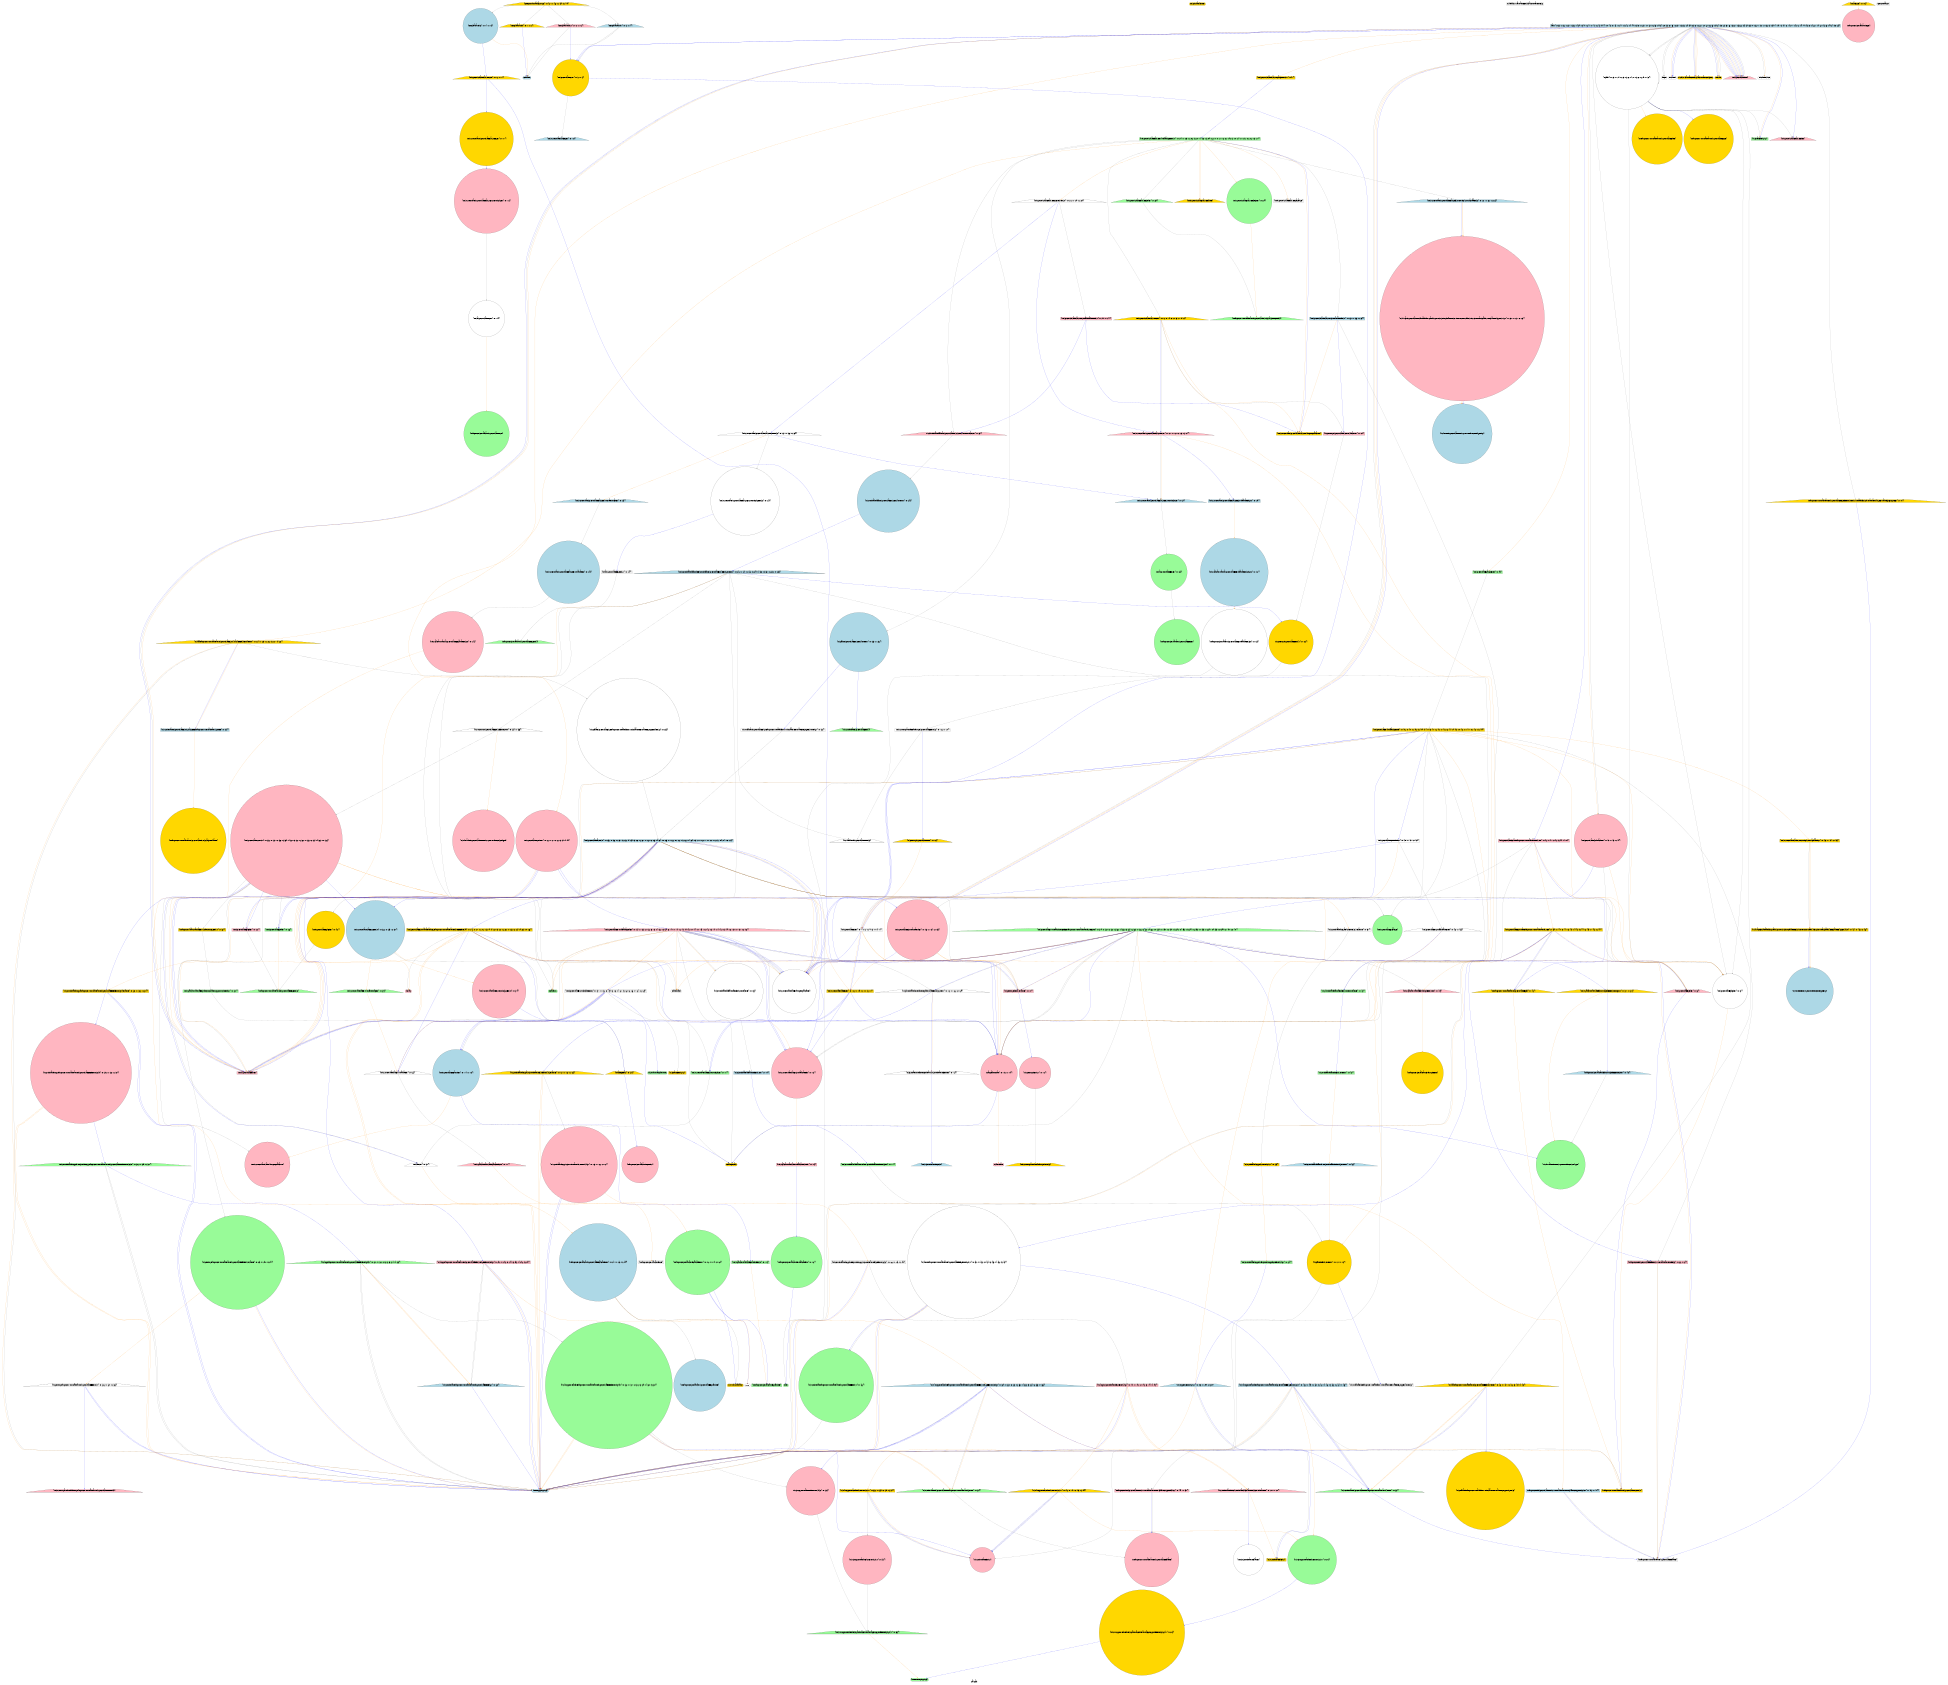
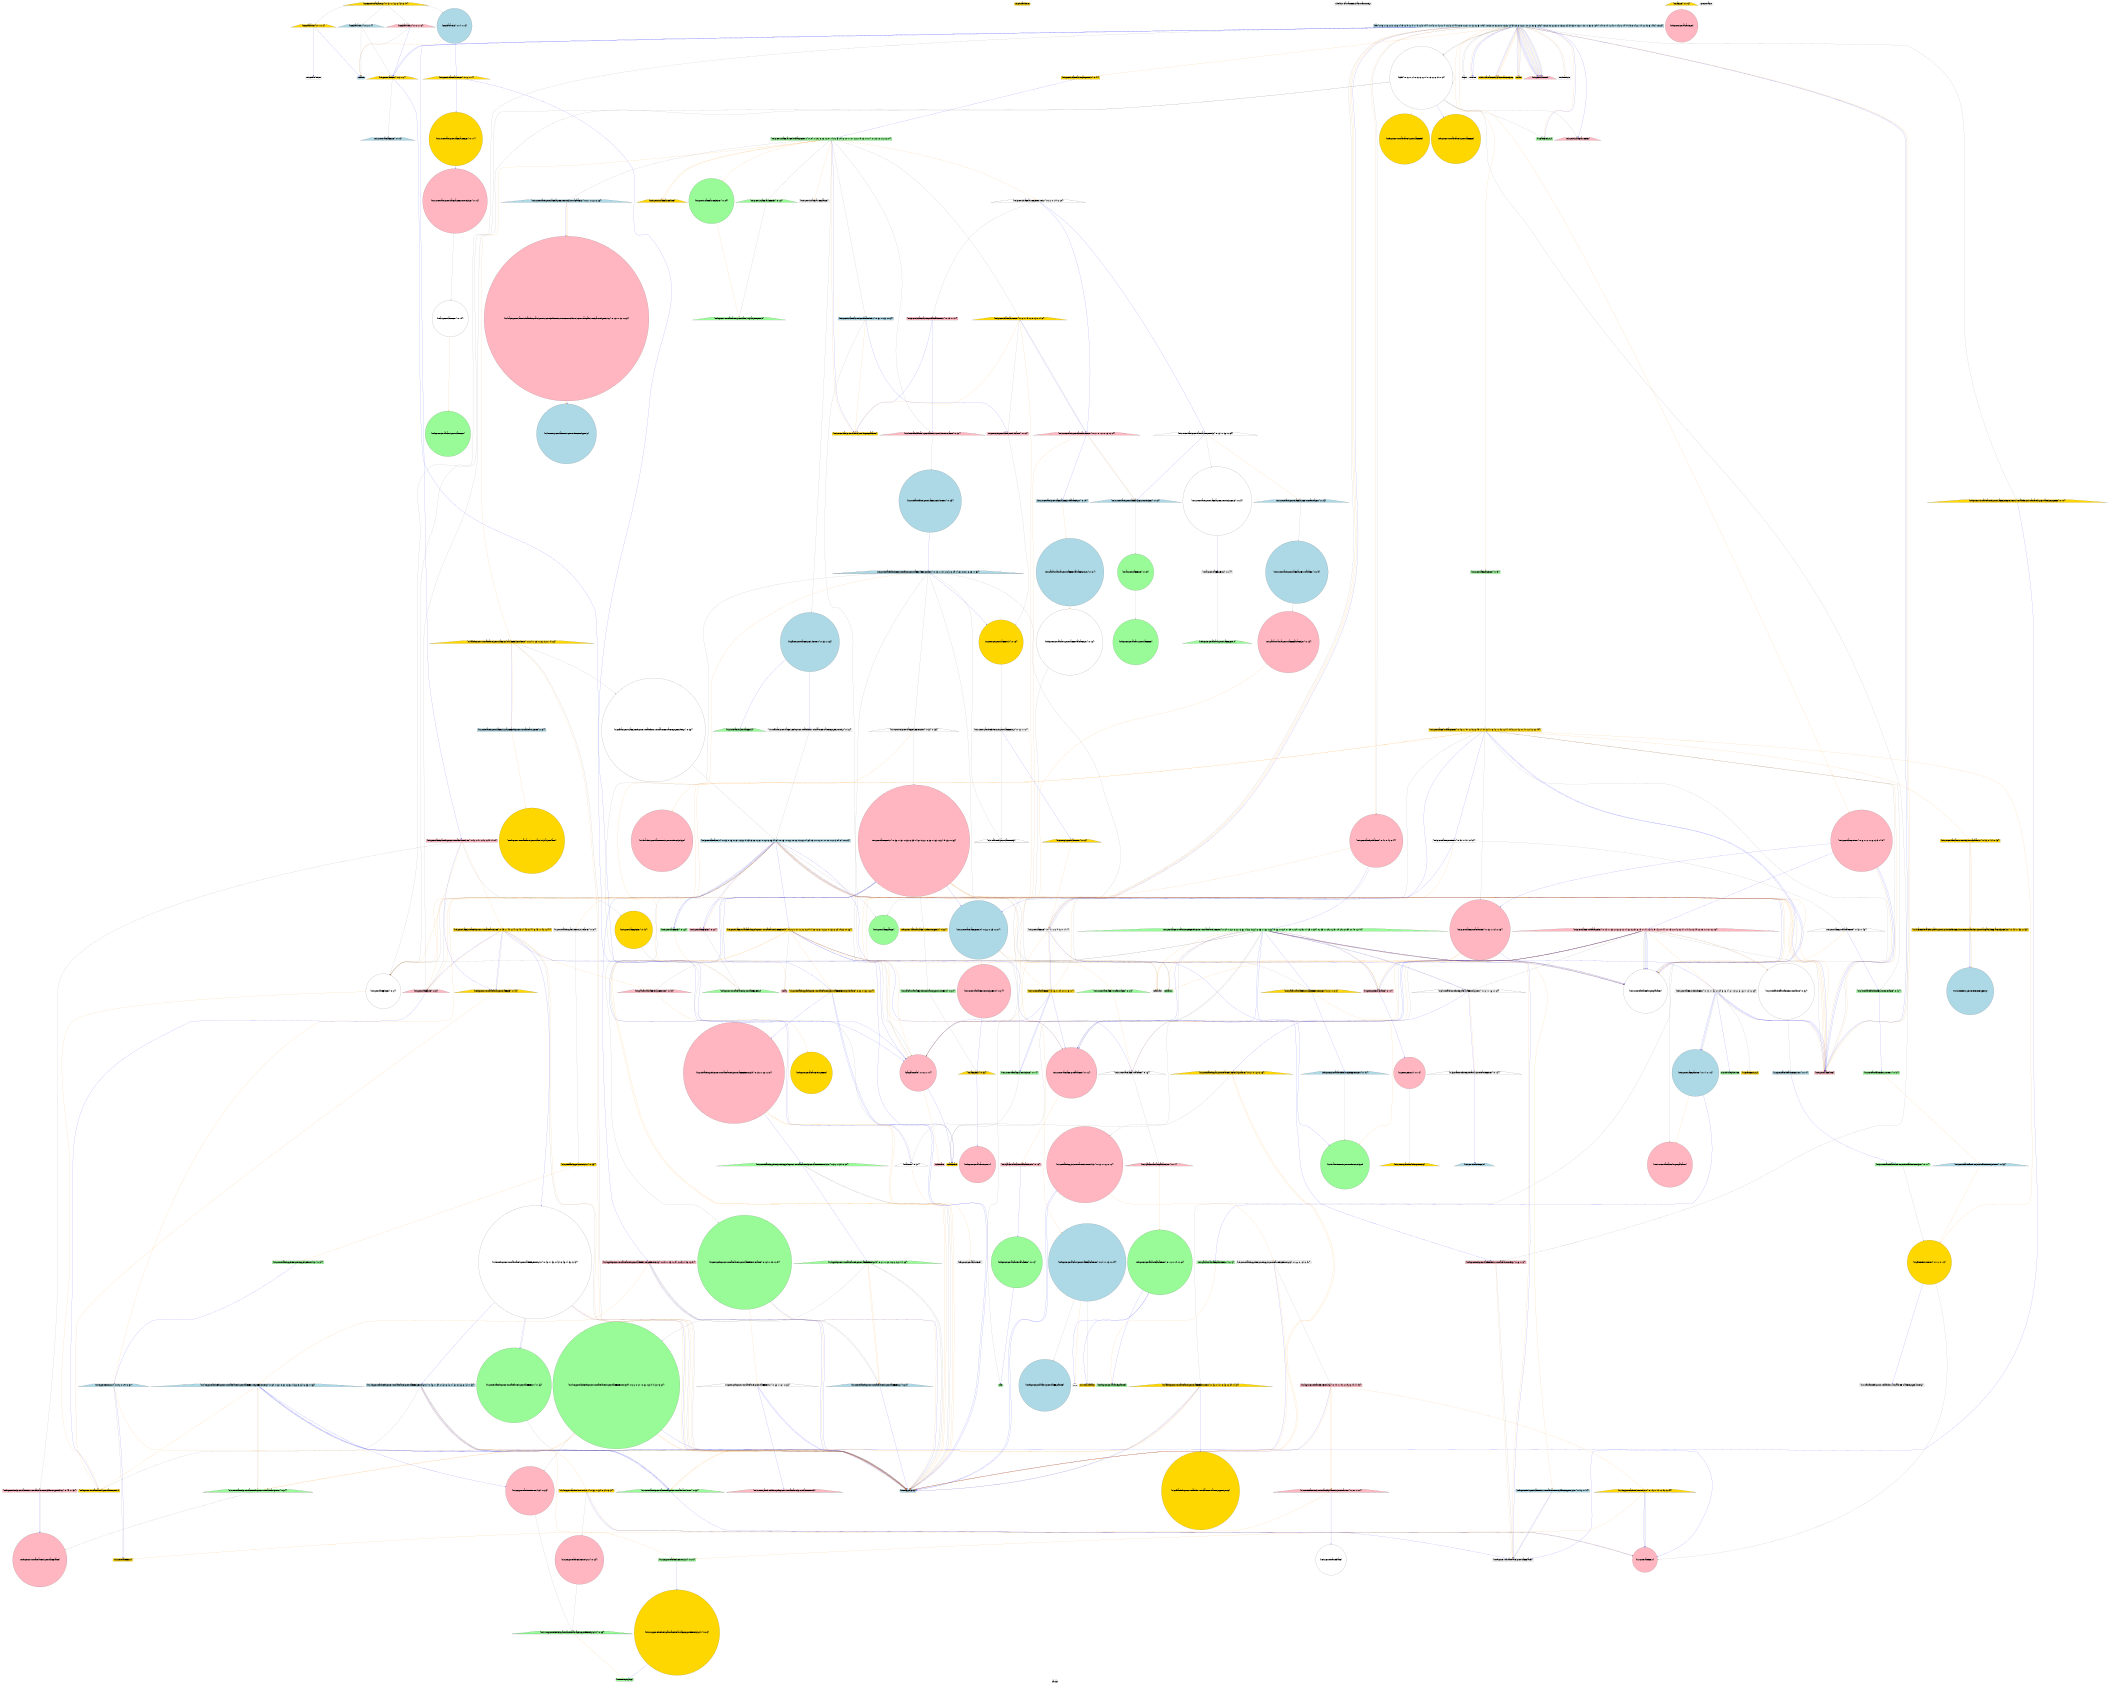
none -> (314, 78)
(571, 78) -> (392, 78)
(1312, 1560) -> (677, 1560)
